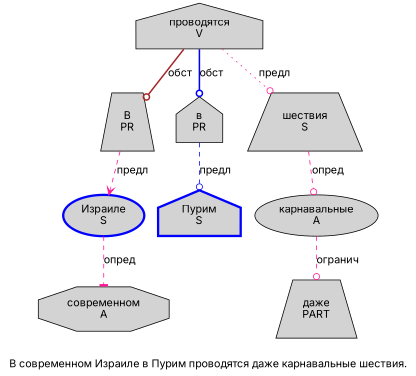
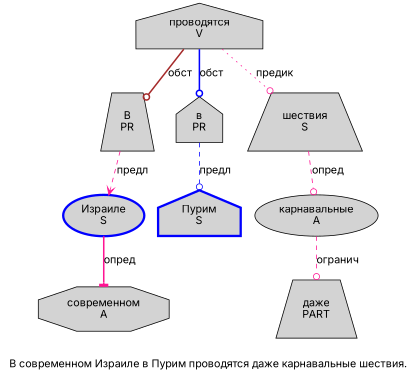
(275, 73) -> (275, 73)
(104, 259) -> (104, 259)
